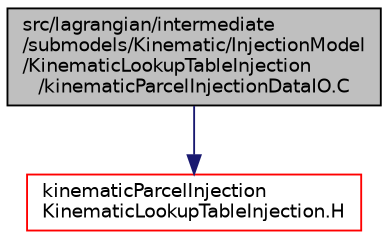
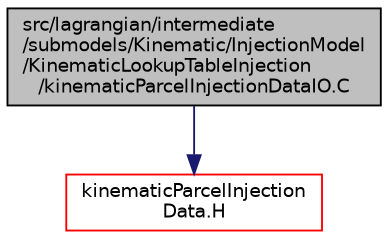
(194, 203) -> (194, 203)
